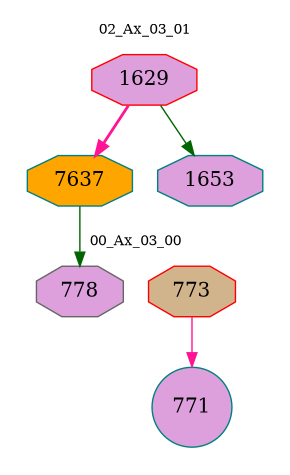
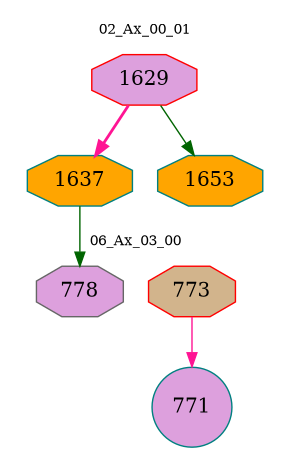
(145, 30) -> (145, 30)
(80, 181) -> (80, 181)
(210, 181) -> (210, 181)
(136, 242) -> (136, 242)
